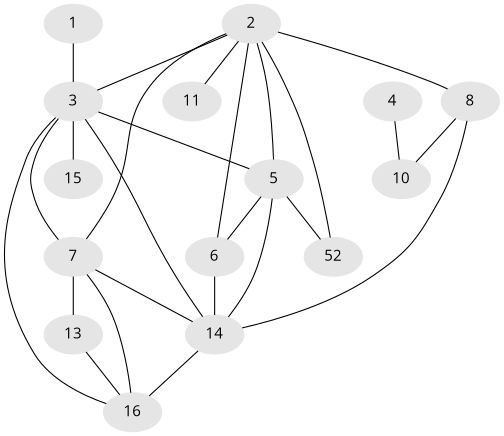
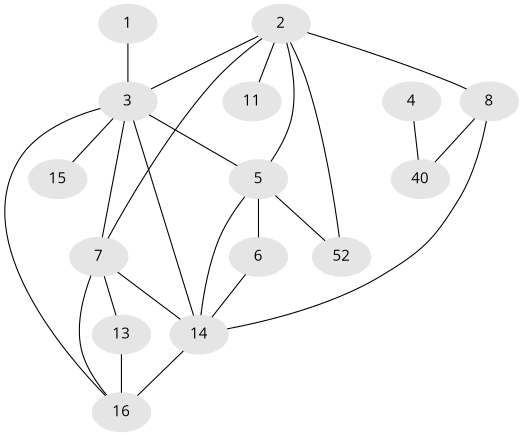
(233, 140) -> none
(401, 179) -> (420, 179)
